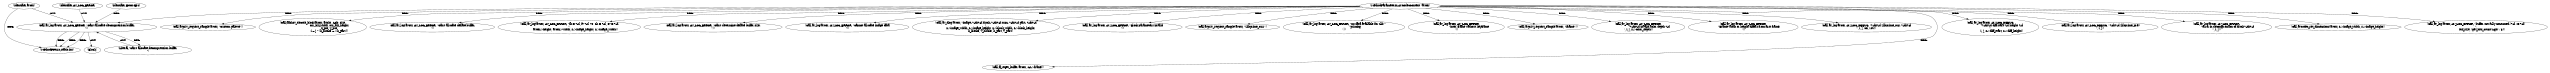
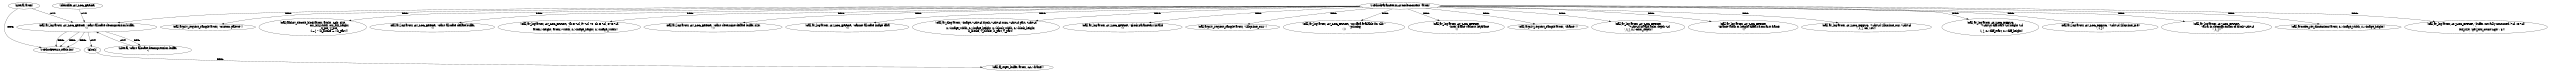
(24, 6) -> (24, 6)
(126, 6) -> none
(1751, 50) -> (538, 65)
